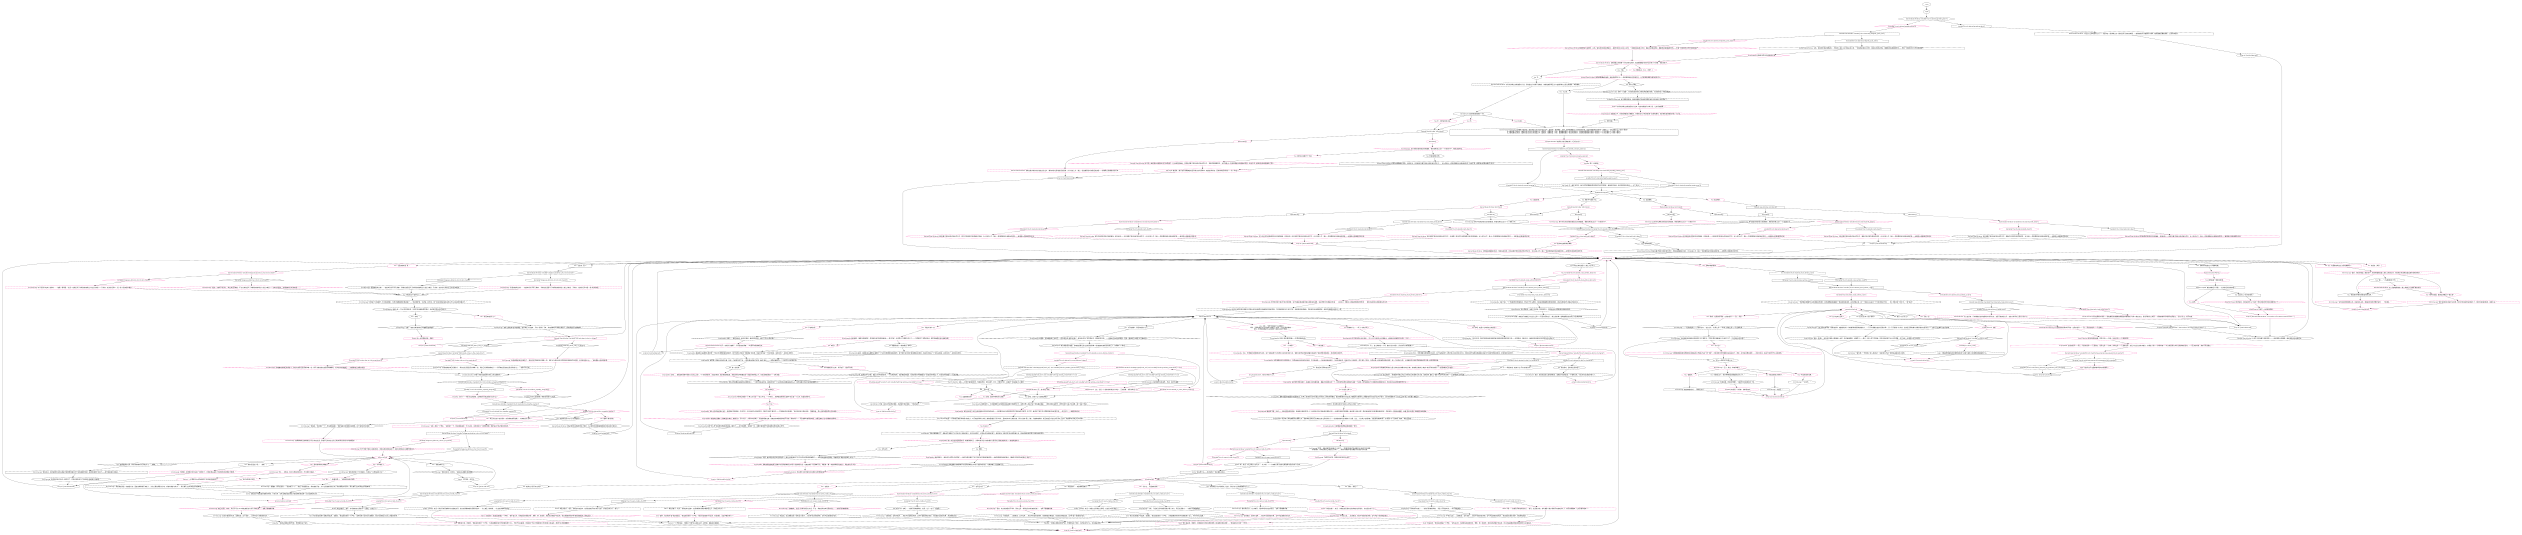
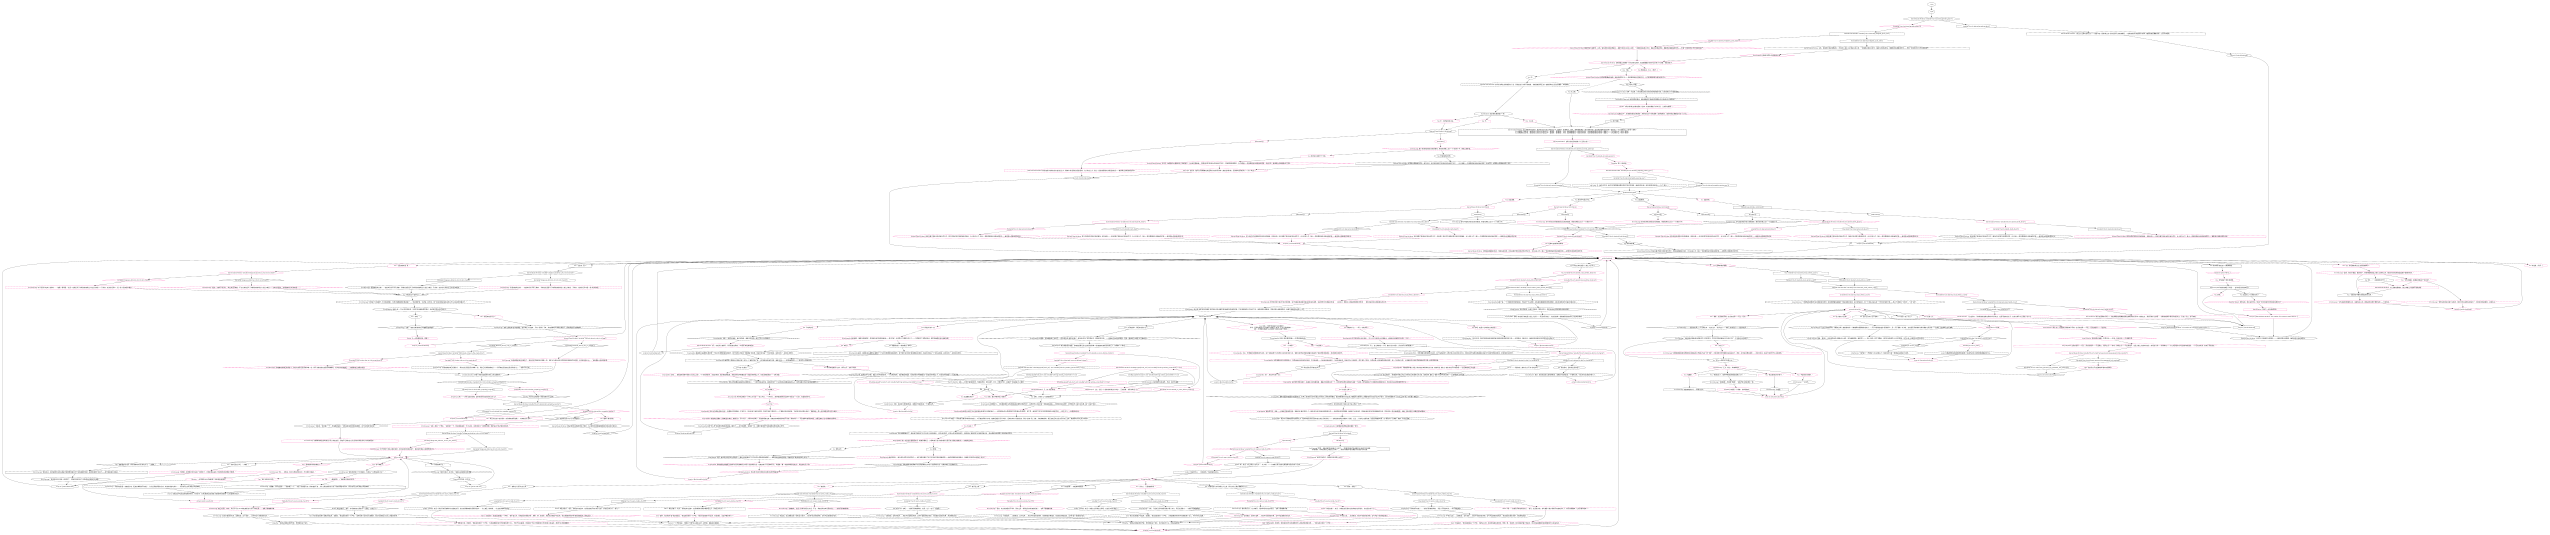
(2418, 291) -> (2408, 284)
